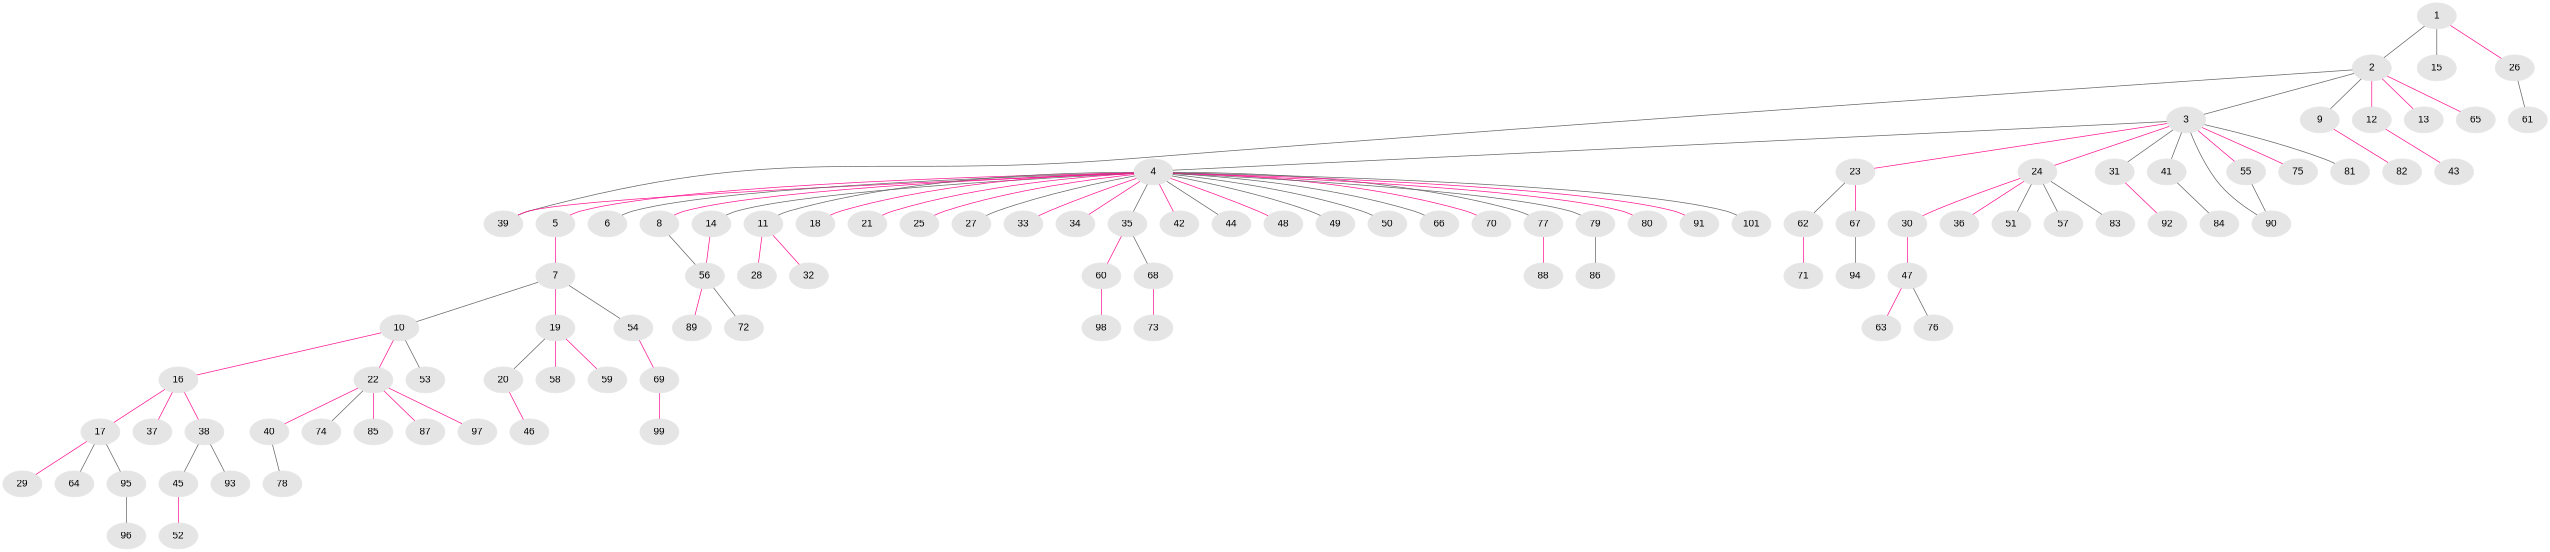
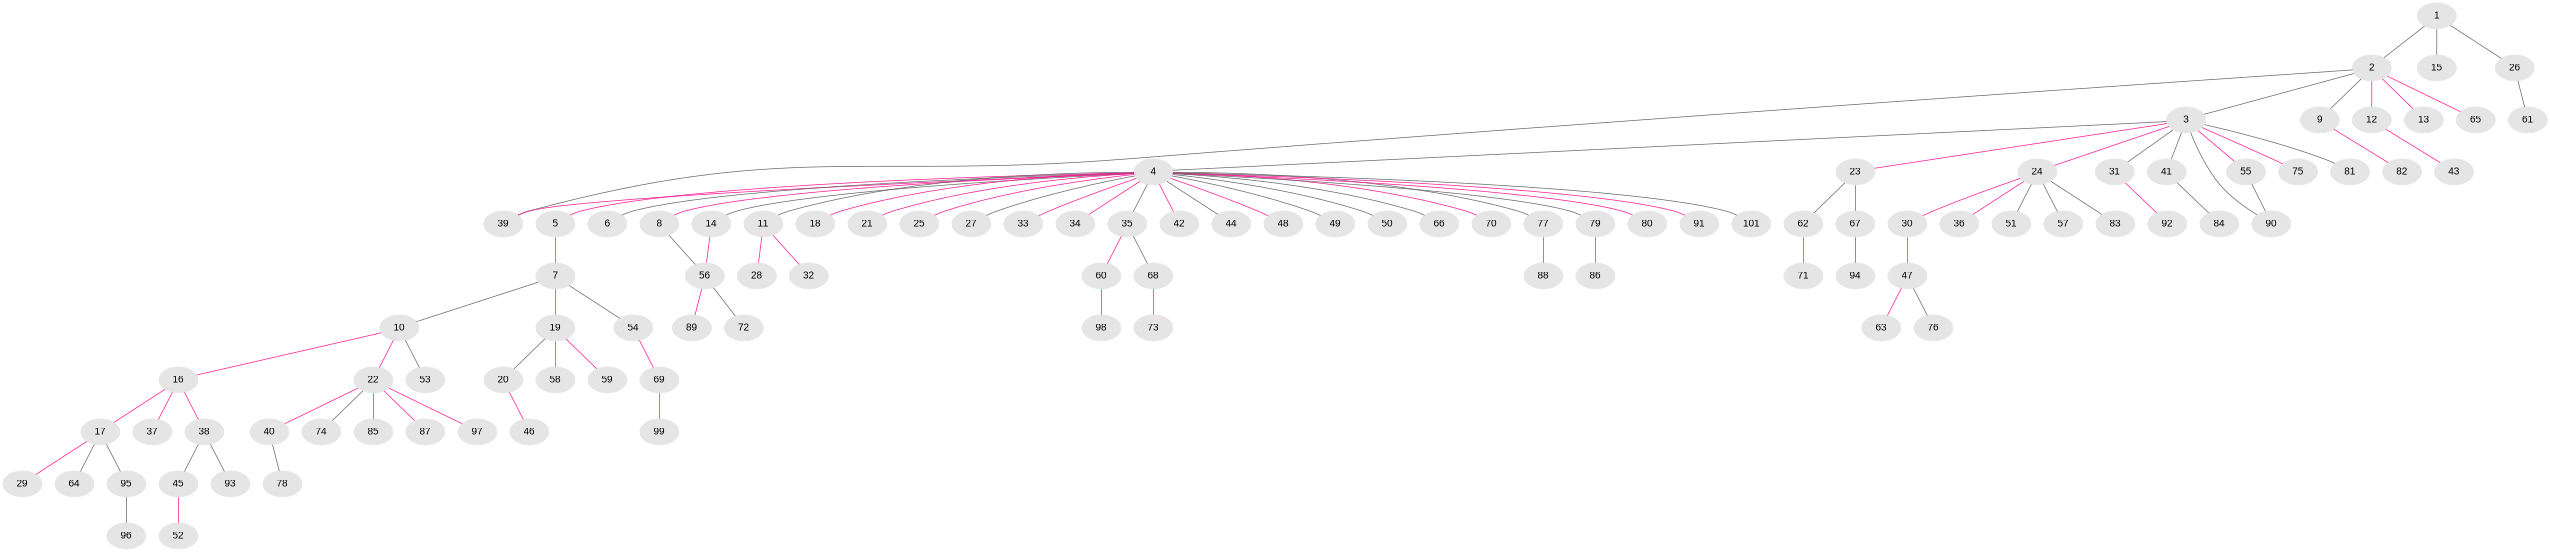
(2476, 42) -> (2476, 42)
